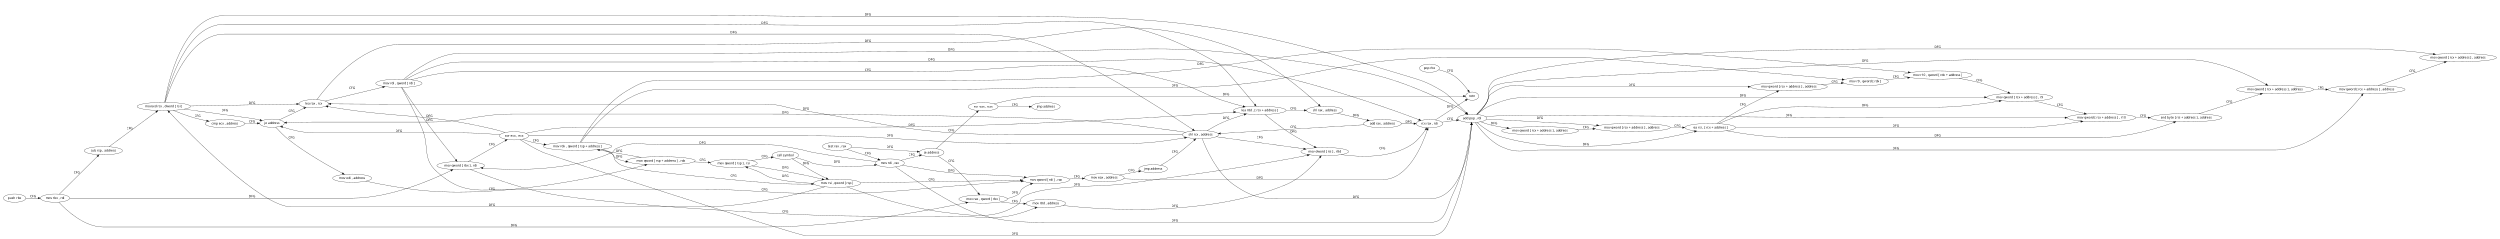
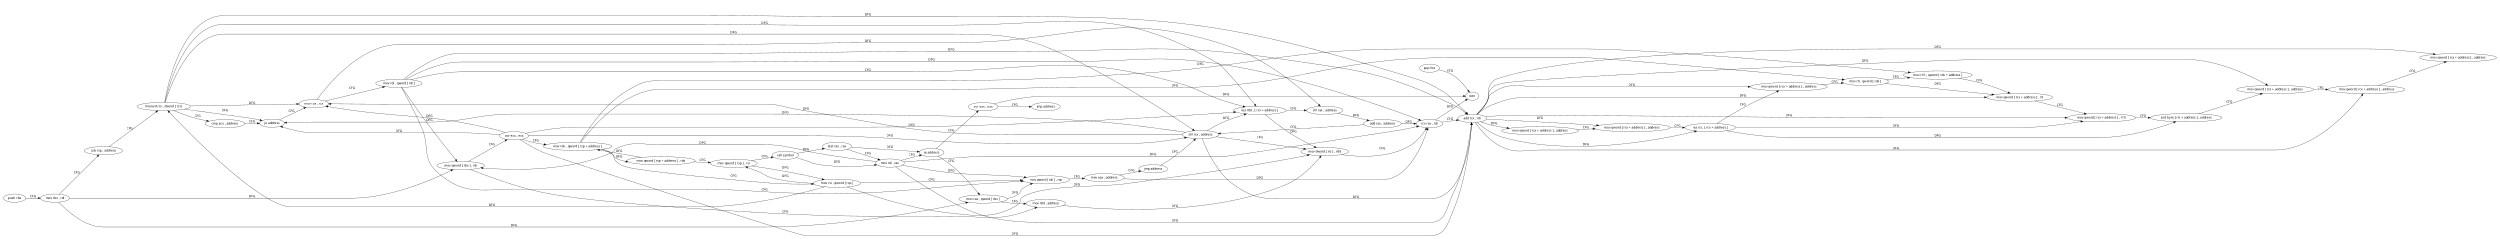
(314, 104) -> (314, 104)
(1858, 107) -> (1939, 89)
(1472, 118) -> (1472, 118)
none -> (1161, 156)
(809, 169) -> (812, 151)
(352, 178) -> none
